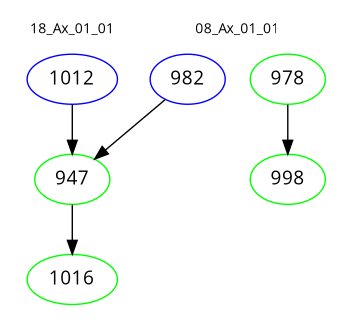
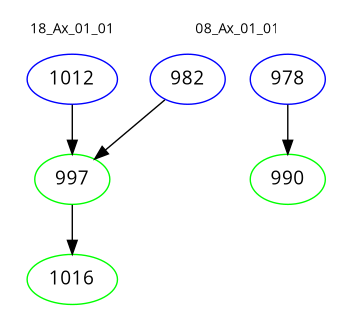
(288, 79) -> (288, 79)
(72, 179) -> (72, 179)
(288, 179) -> (288, 179)
